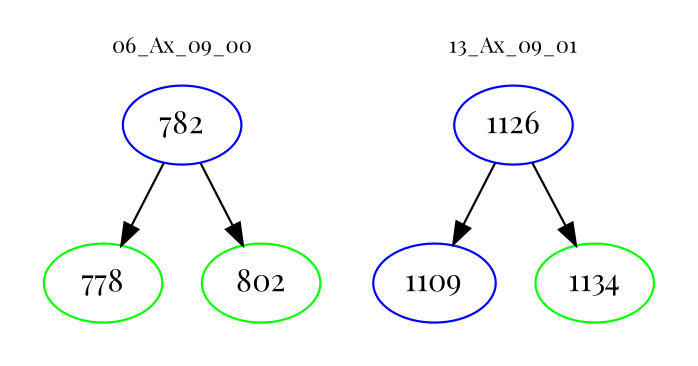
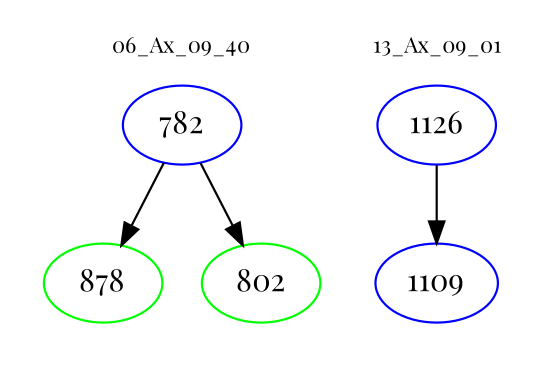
(182, 47) -> (182, 47)
(103, 283) -> (103, 283)
(595, 283) -> none
